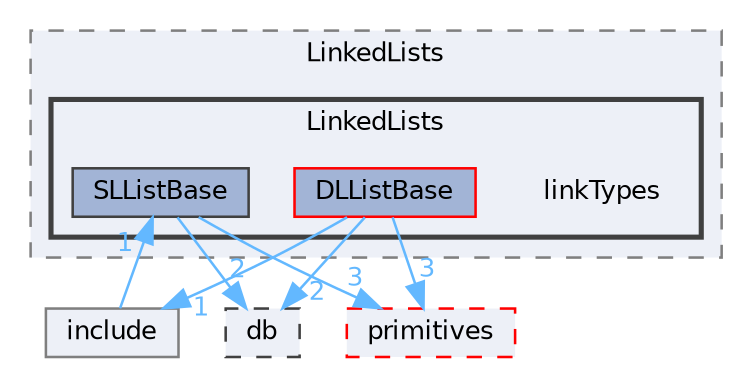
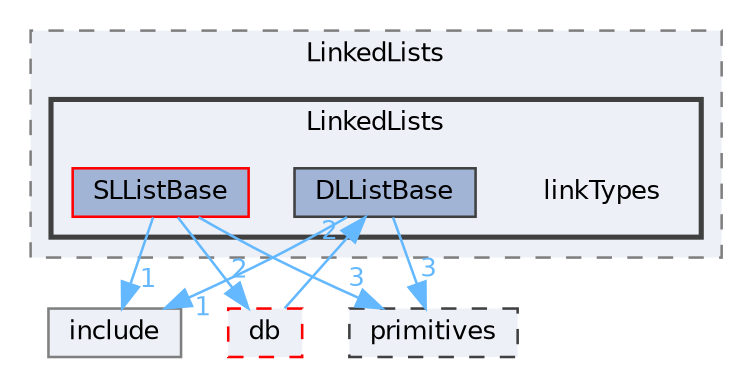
(161, 193) -> (161, 193)
(385, 193) -> (385, 193)
(332, 253) -> (301, 290)
(132, 275) -> (142, 250)
(263, 333) -> (265, 333)
(431, 333) -> (433, 333)
